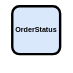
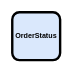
(36, 30) -> (36, 36)
